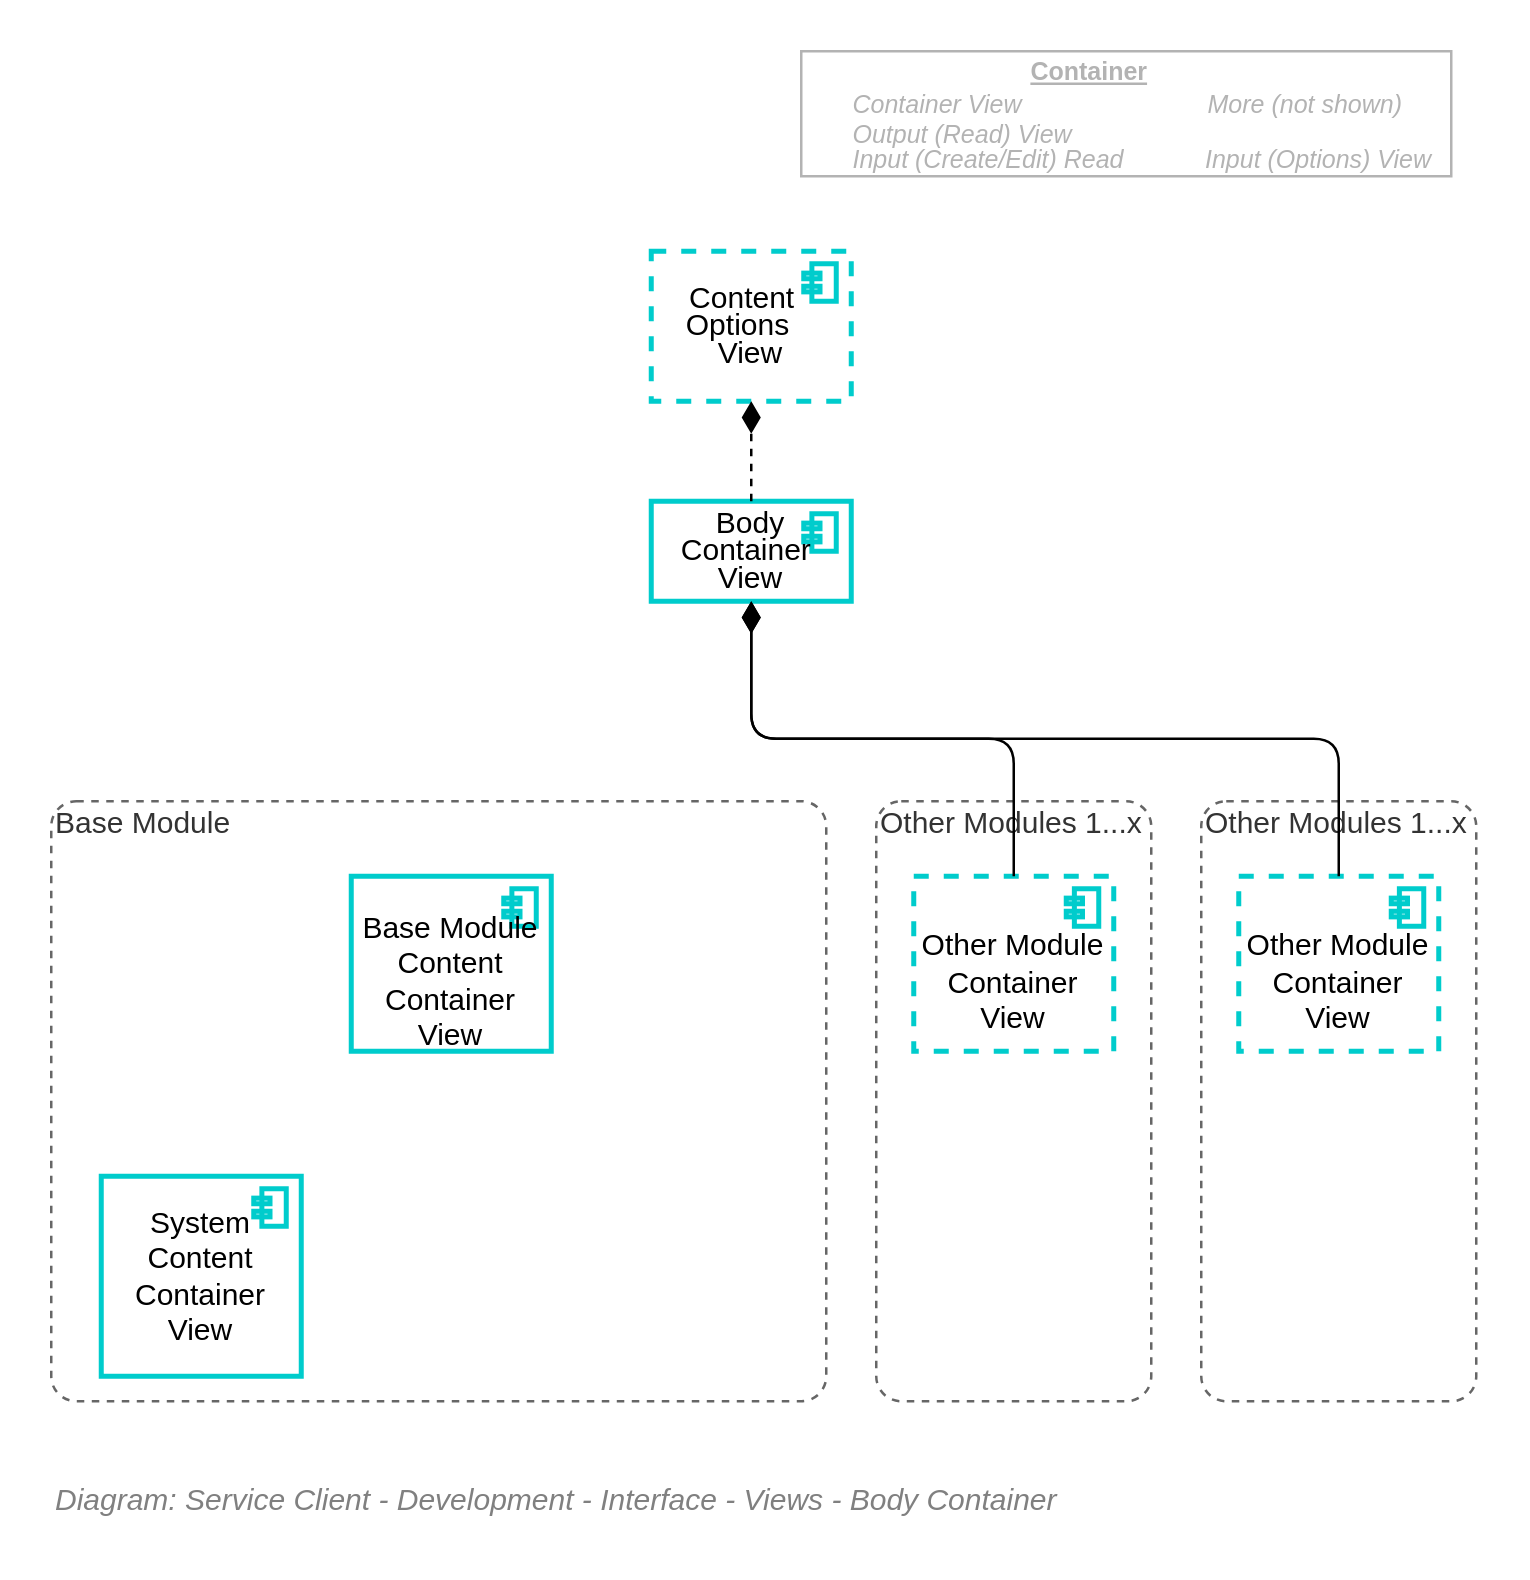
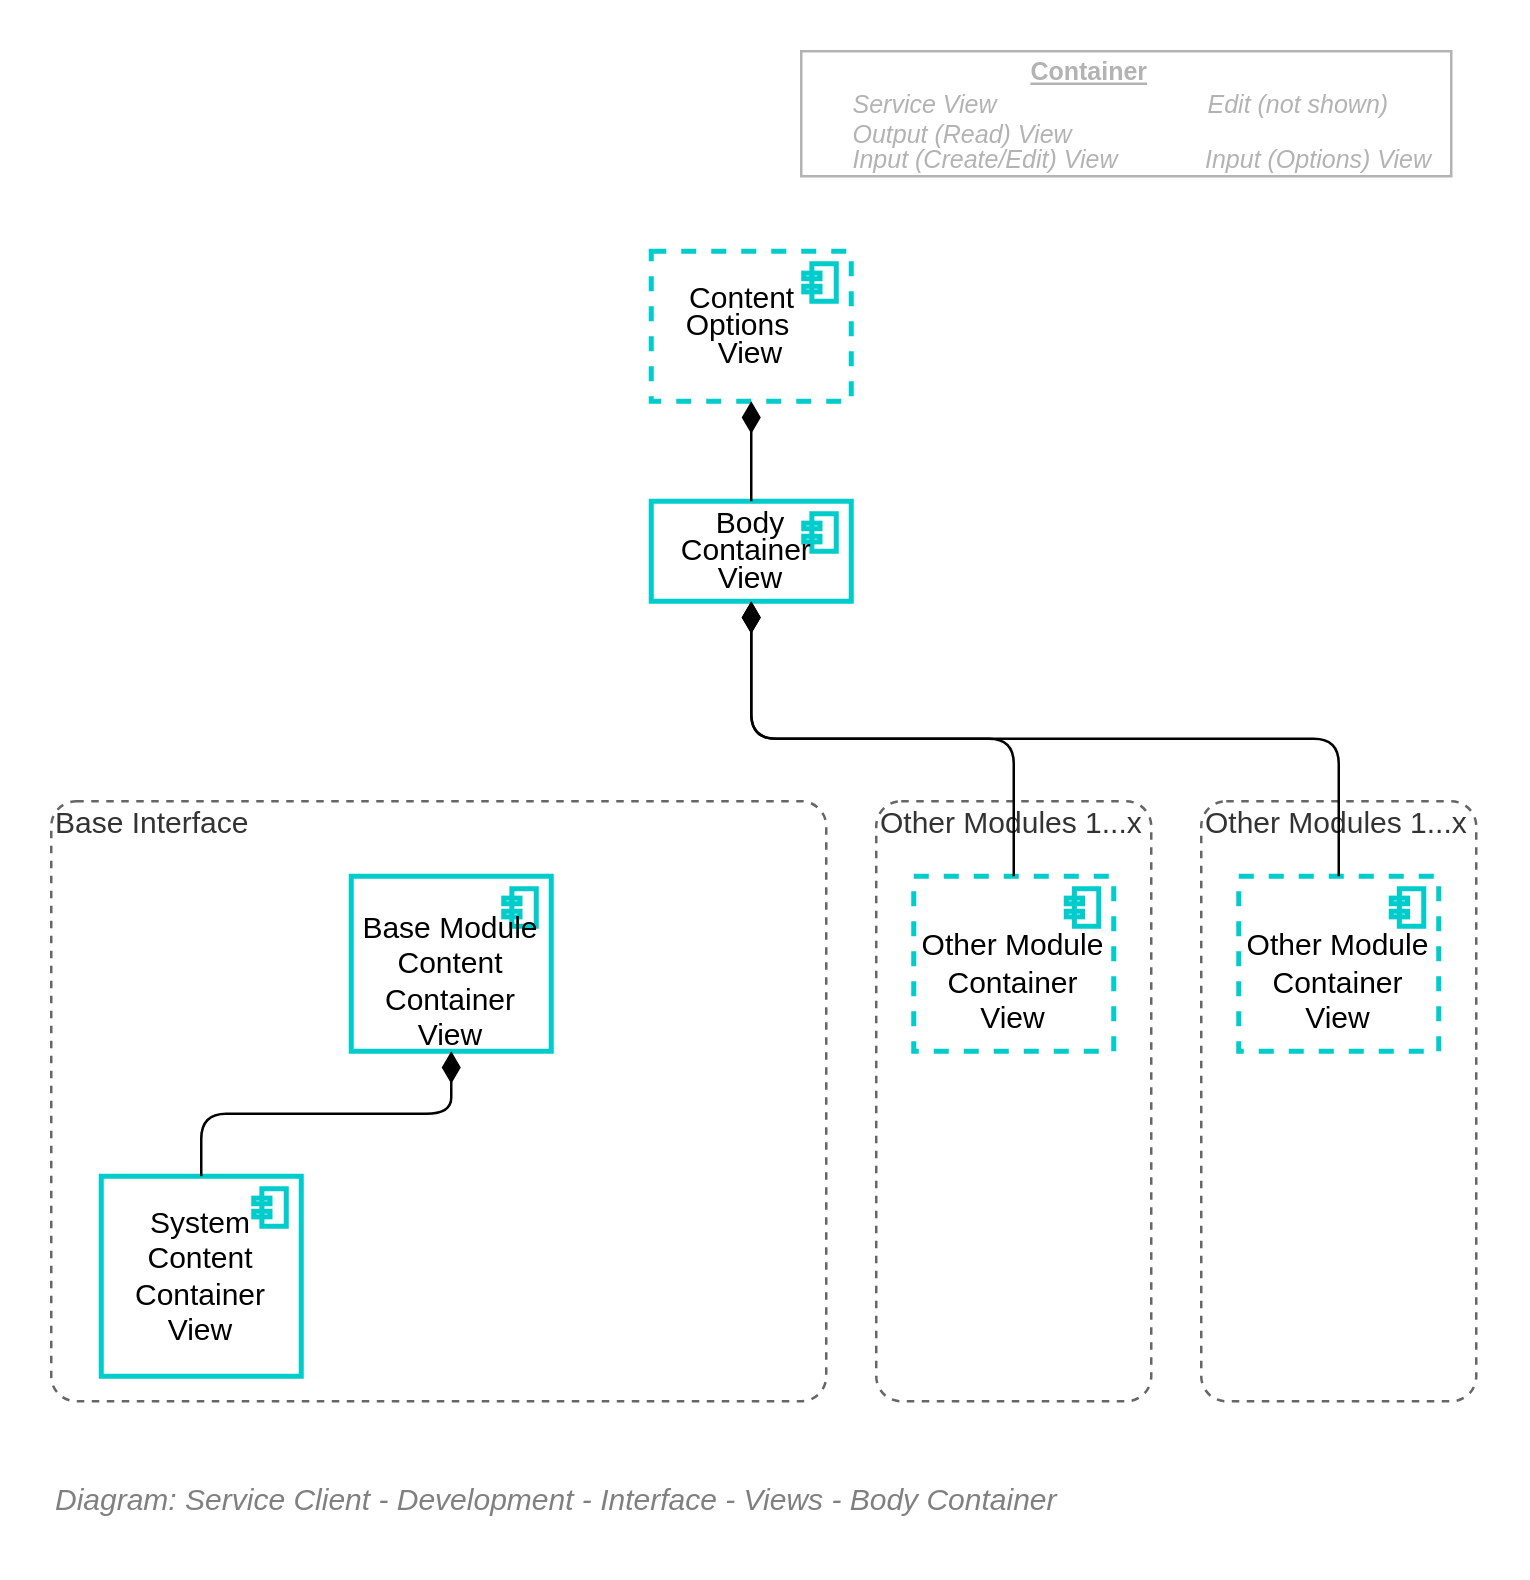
(942, 104) -> (928, 104)
(1314, 104) -> (1311, 104)
(990, 159) -> (990, 159)
(751, 463) -> (751, 463)
(141, 824) -> (170, 824)
none -> (312, 1114)
